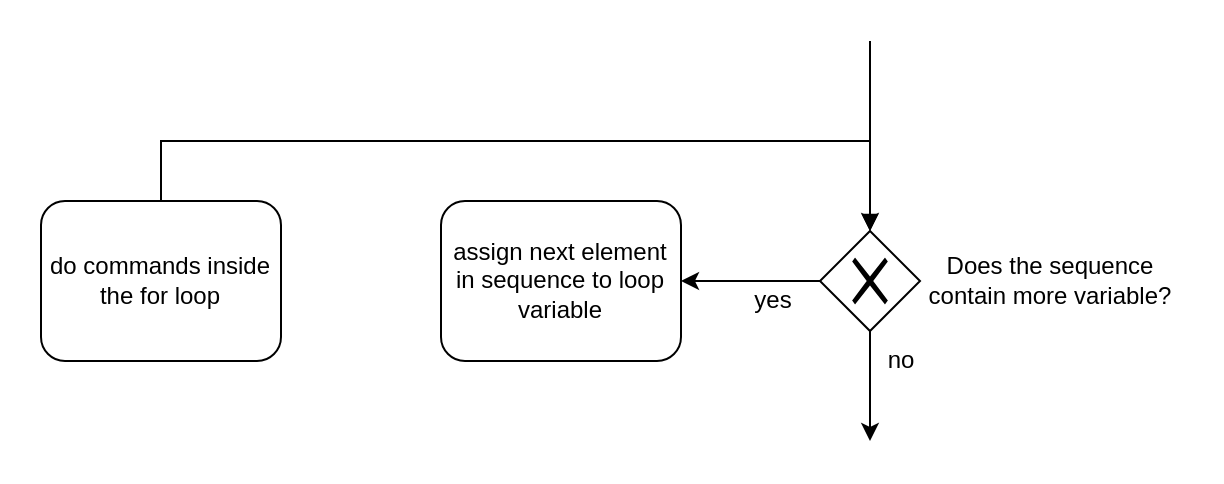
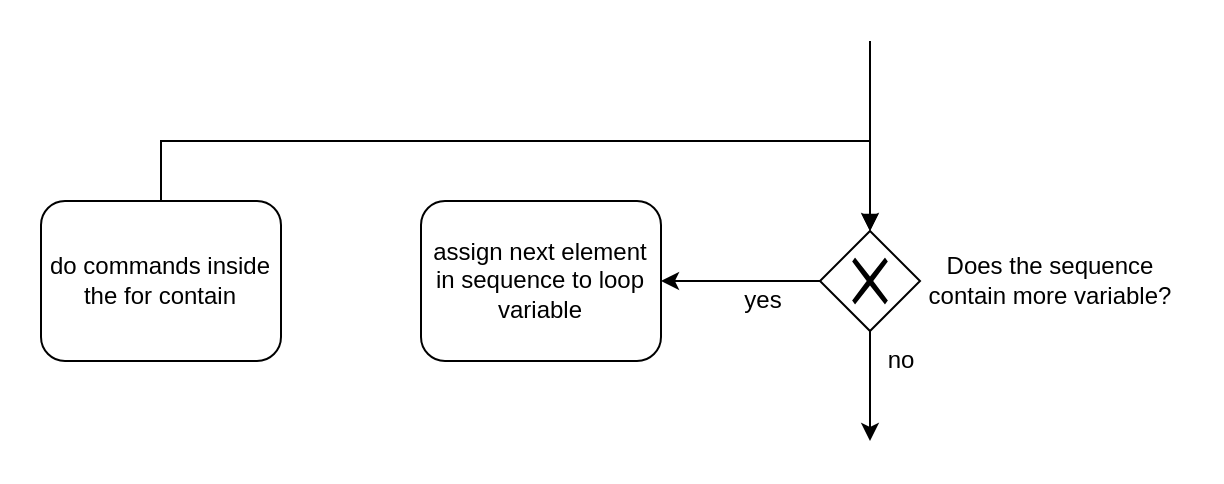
(161, 281) -> (161, 281)
(561, 281) -> (541, 281)
